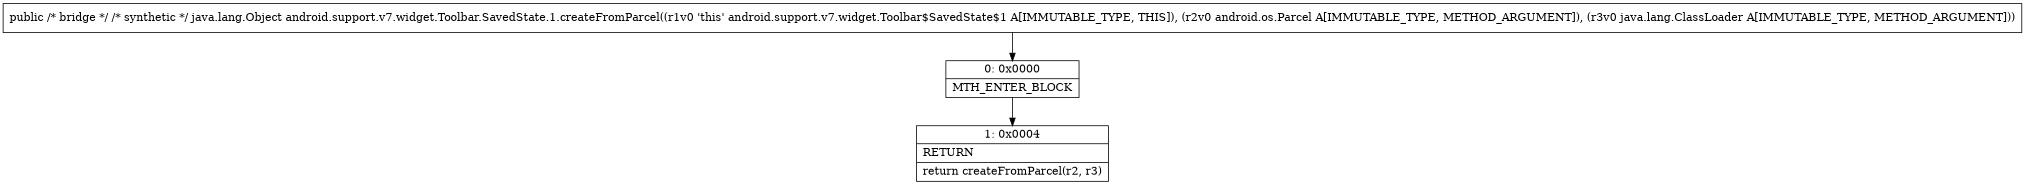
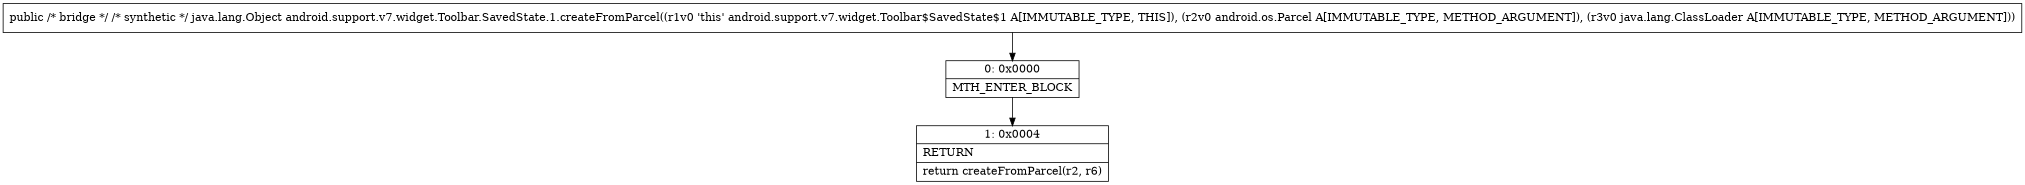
(1012, 172) -> (1012, 172)
